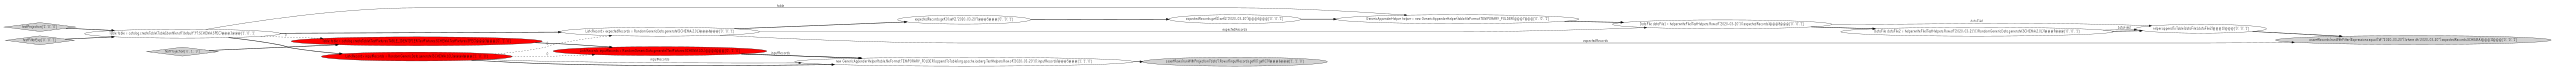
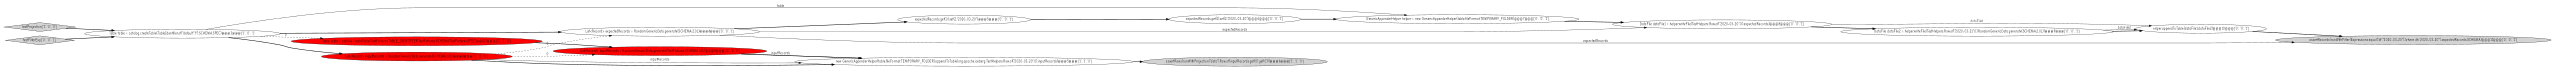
(182, 52) -> none
